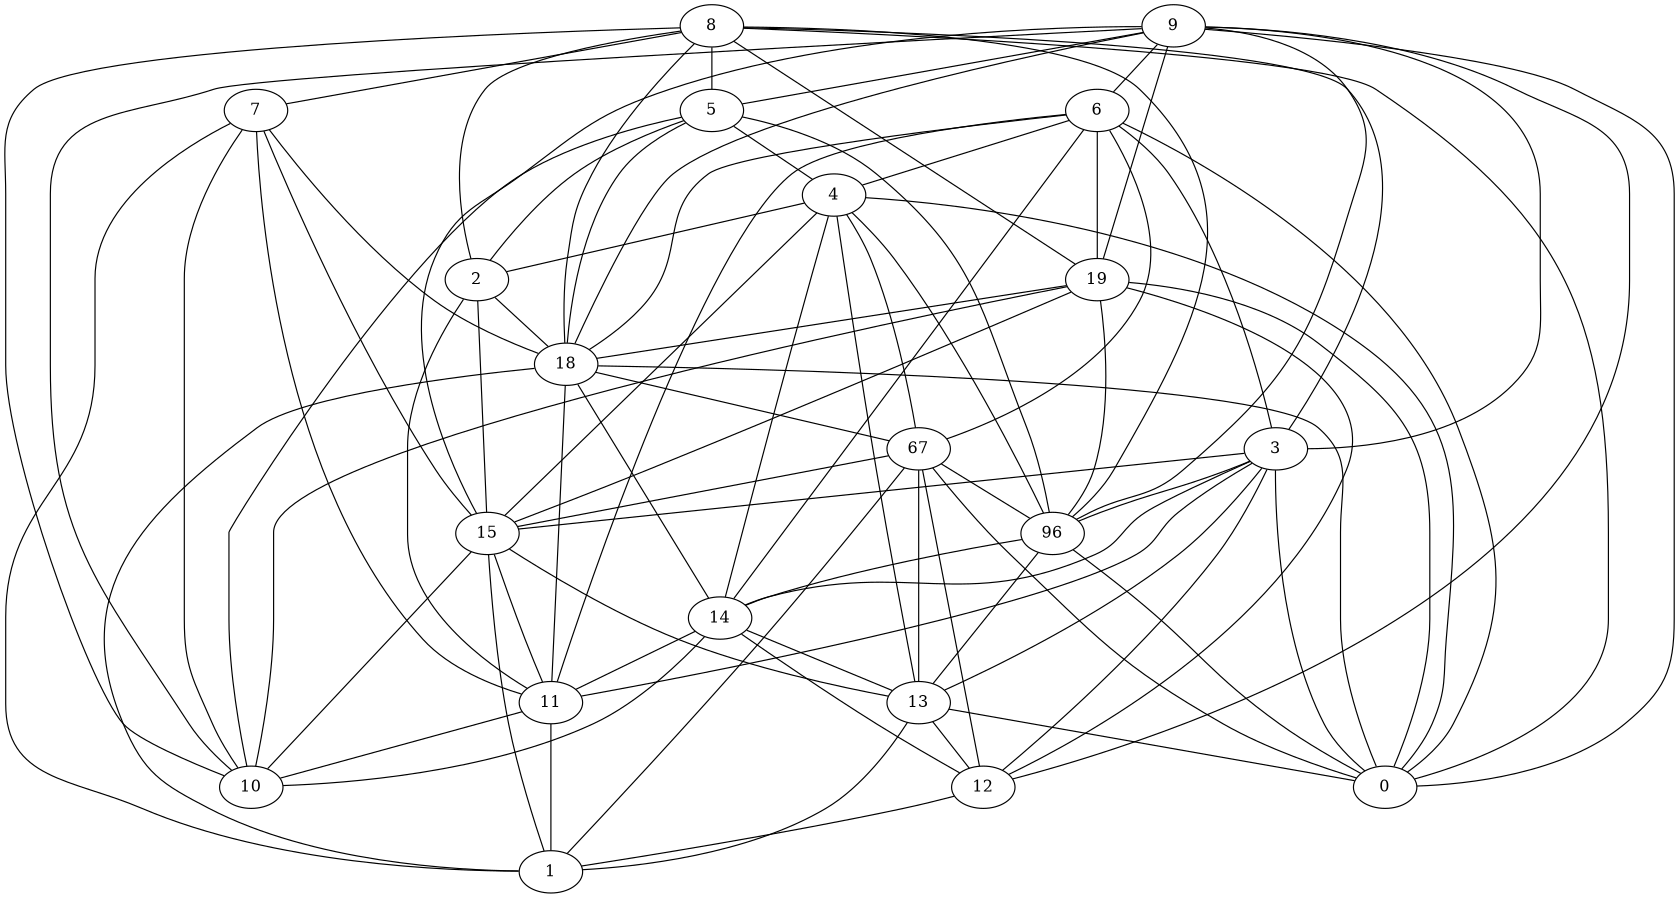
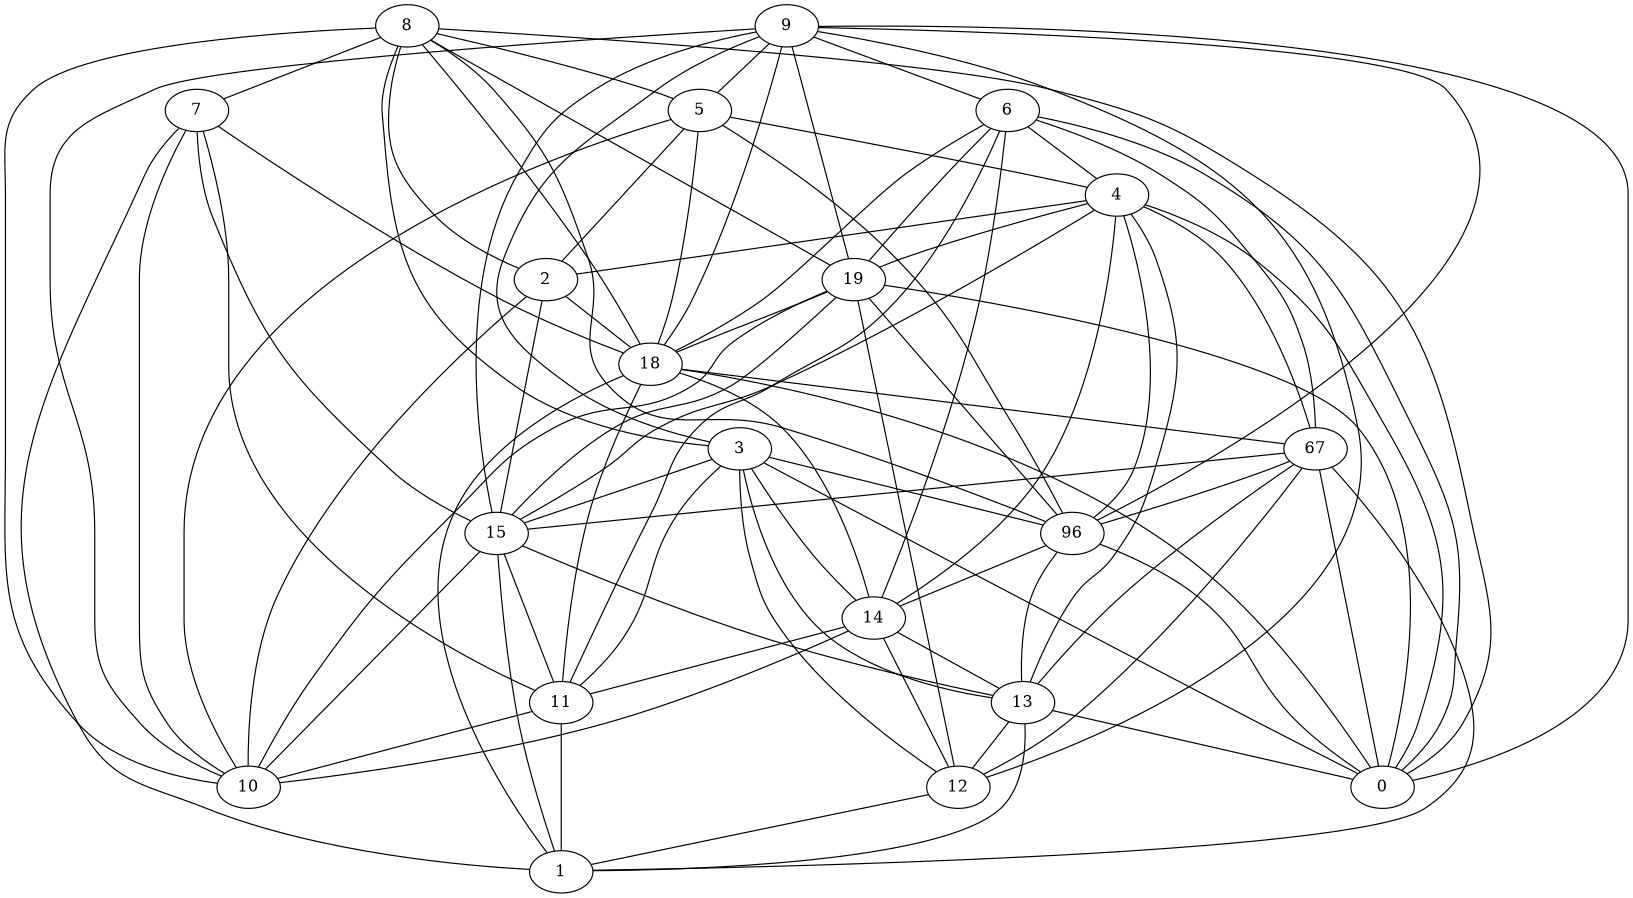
none -> (983, 233)
(1215, 256) -> none
(408, 512) -> (333, 502)
